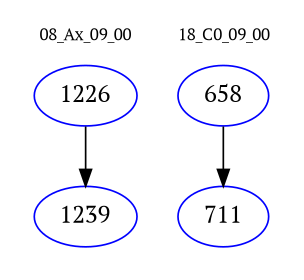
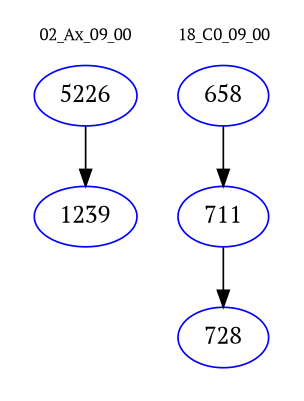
(86, 36) -> (86, 36)
(86, 96) -> (86, 96)
none -> (223, 338)
